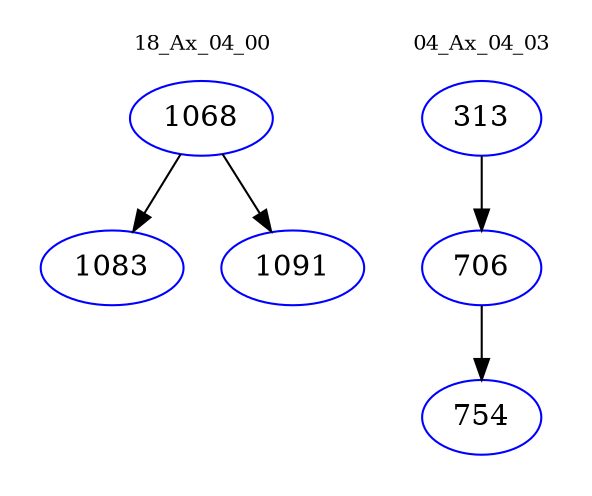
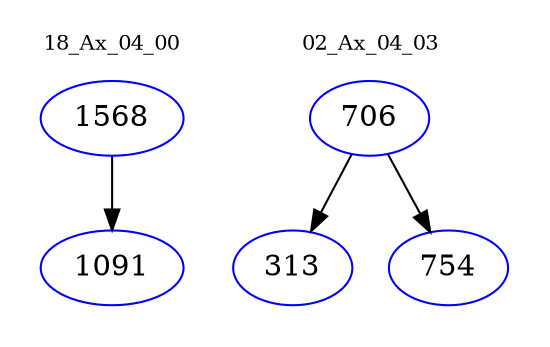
(482, 45) -> (371, 45)
(201, 118) -> (112, 118)
(482, 183) -> (336, 183)
(112, 268) -> none
